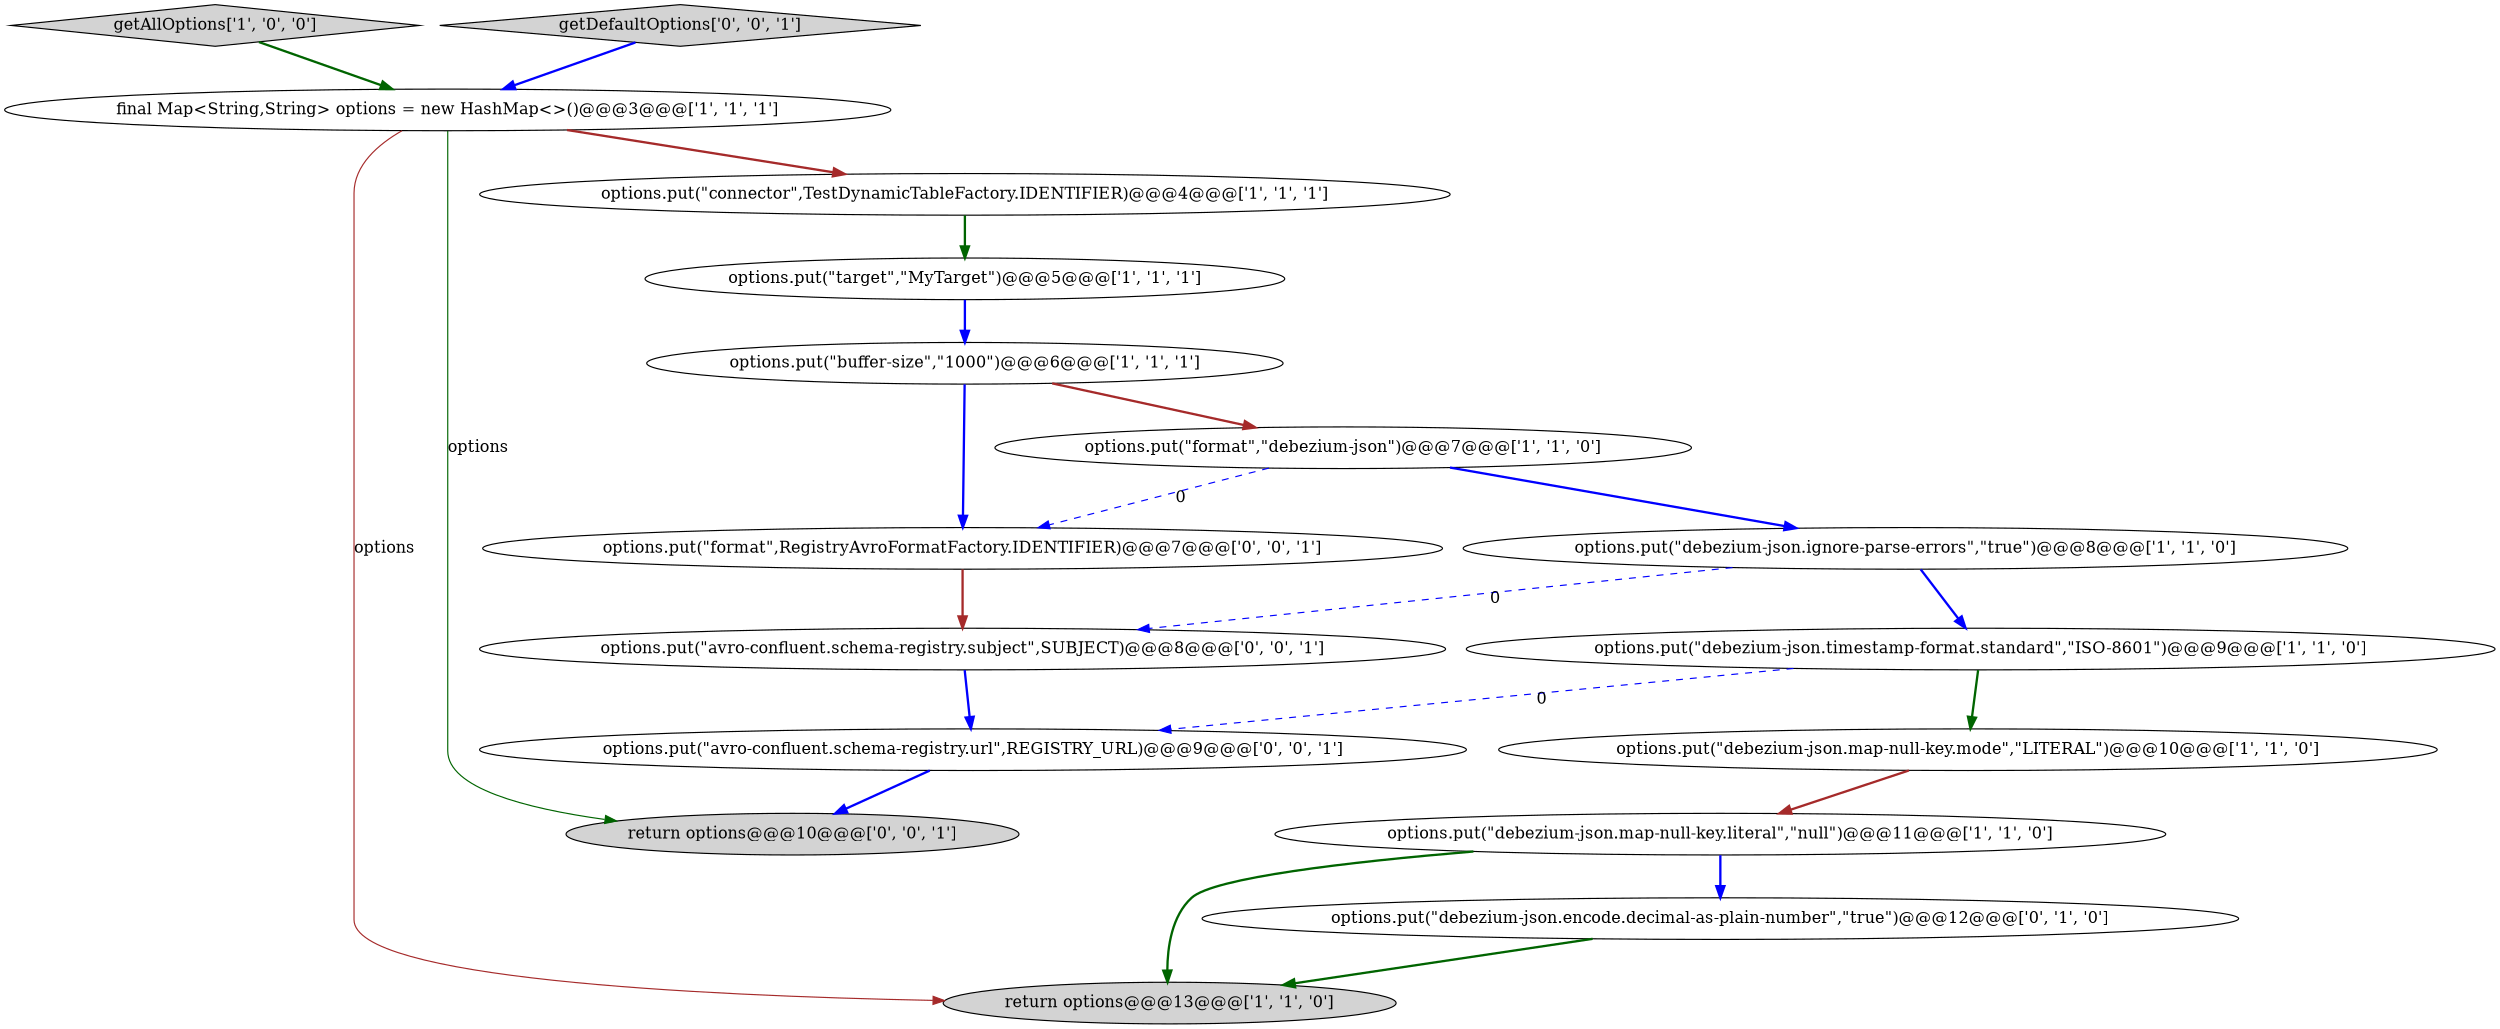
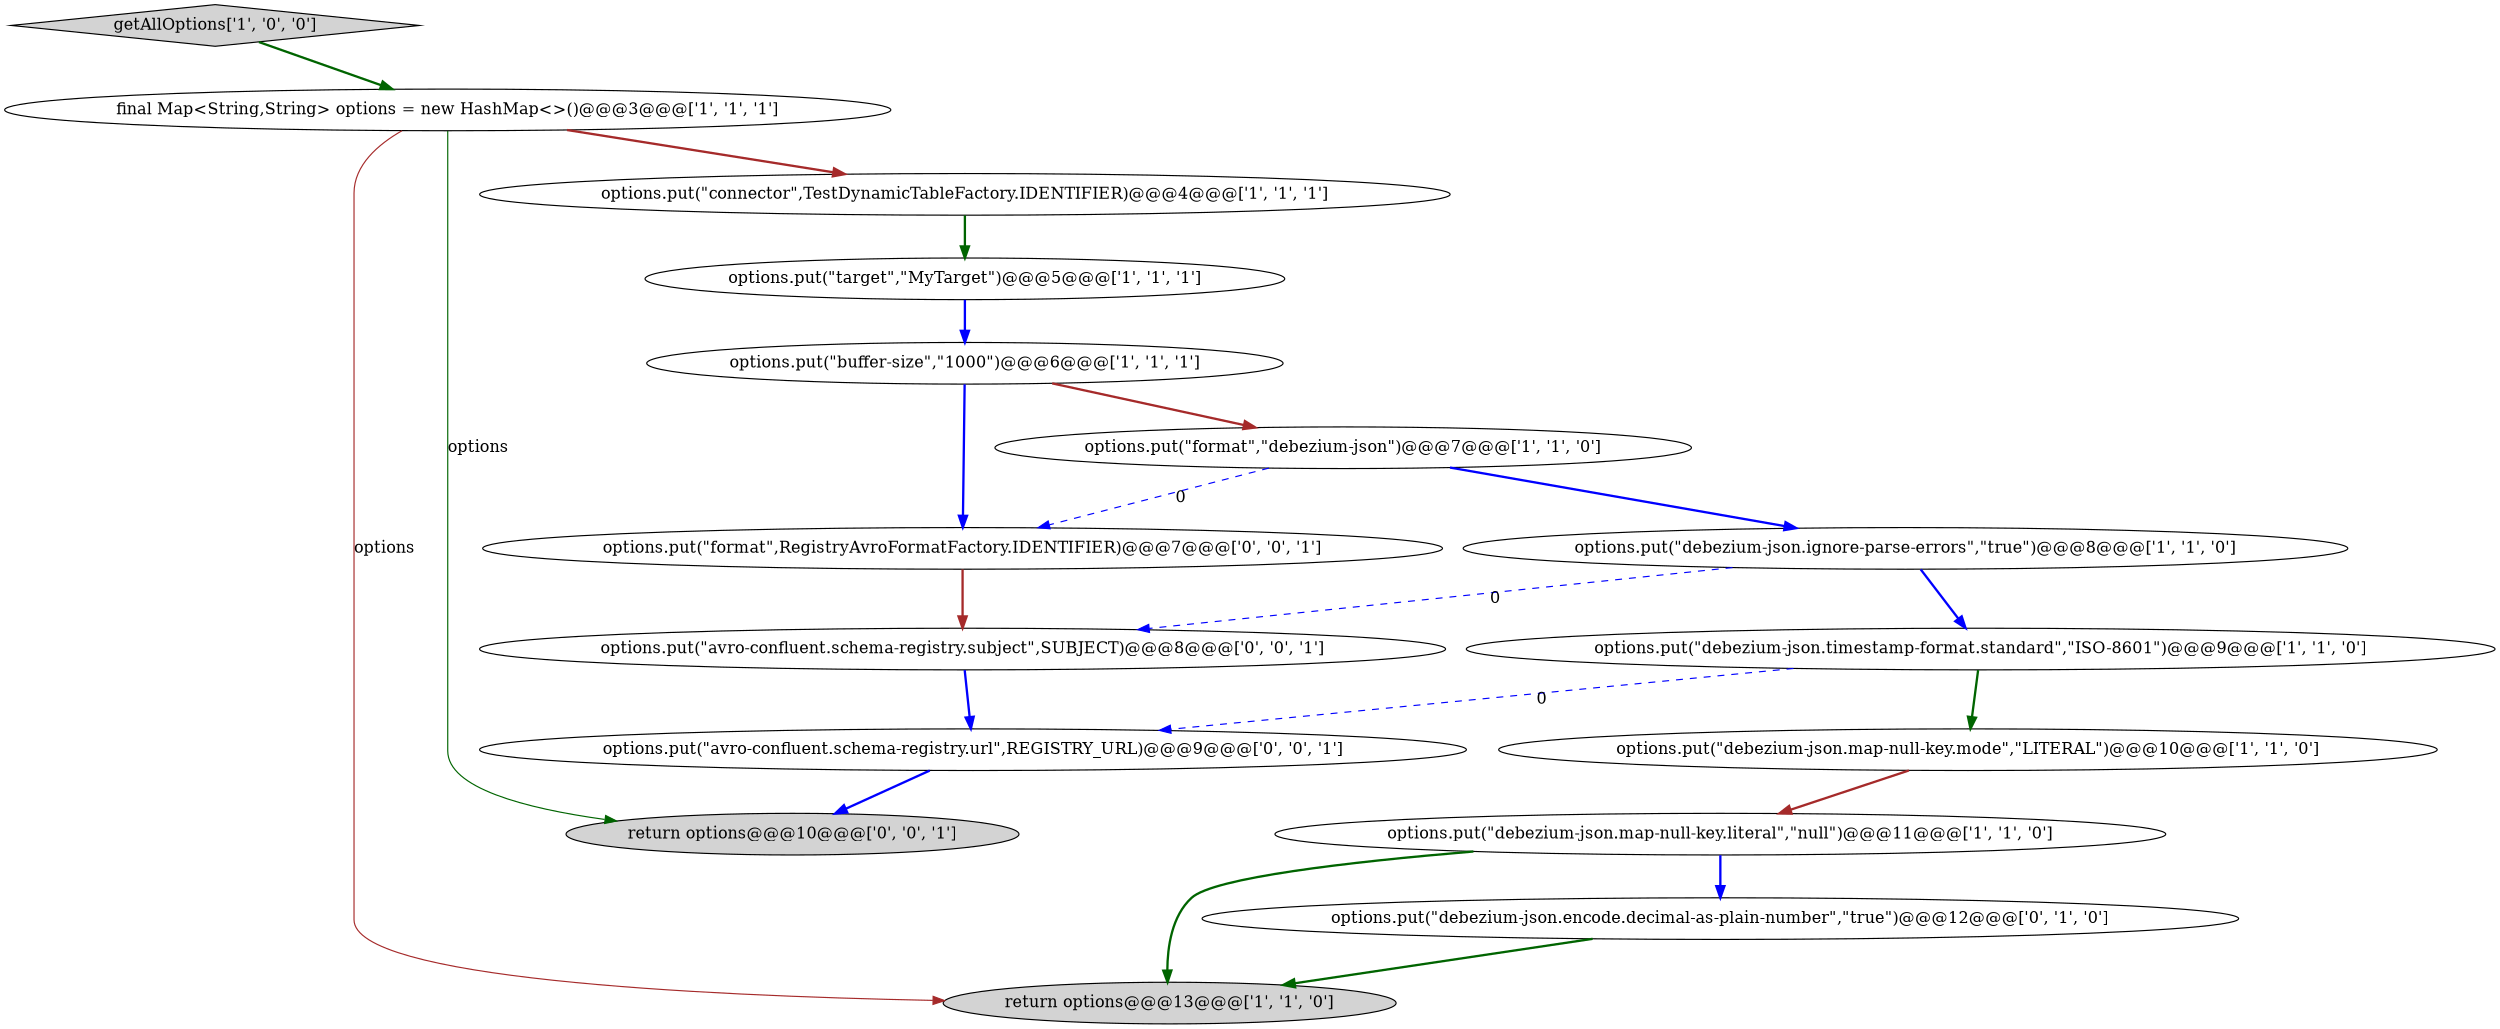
(680, 25) -> none
